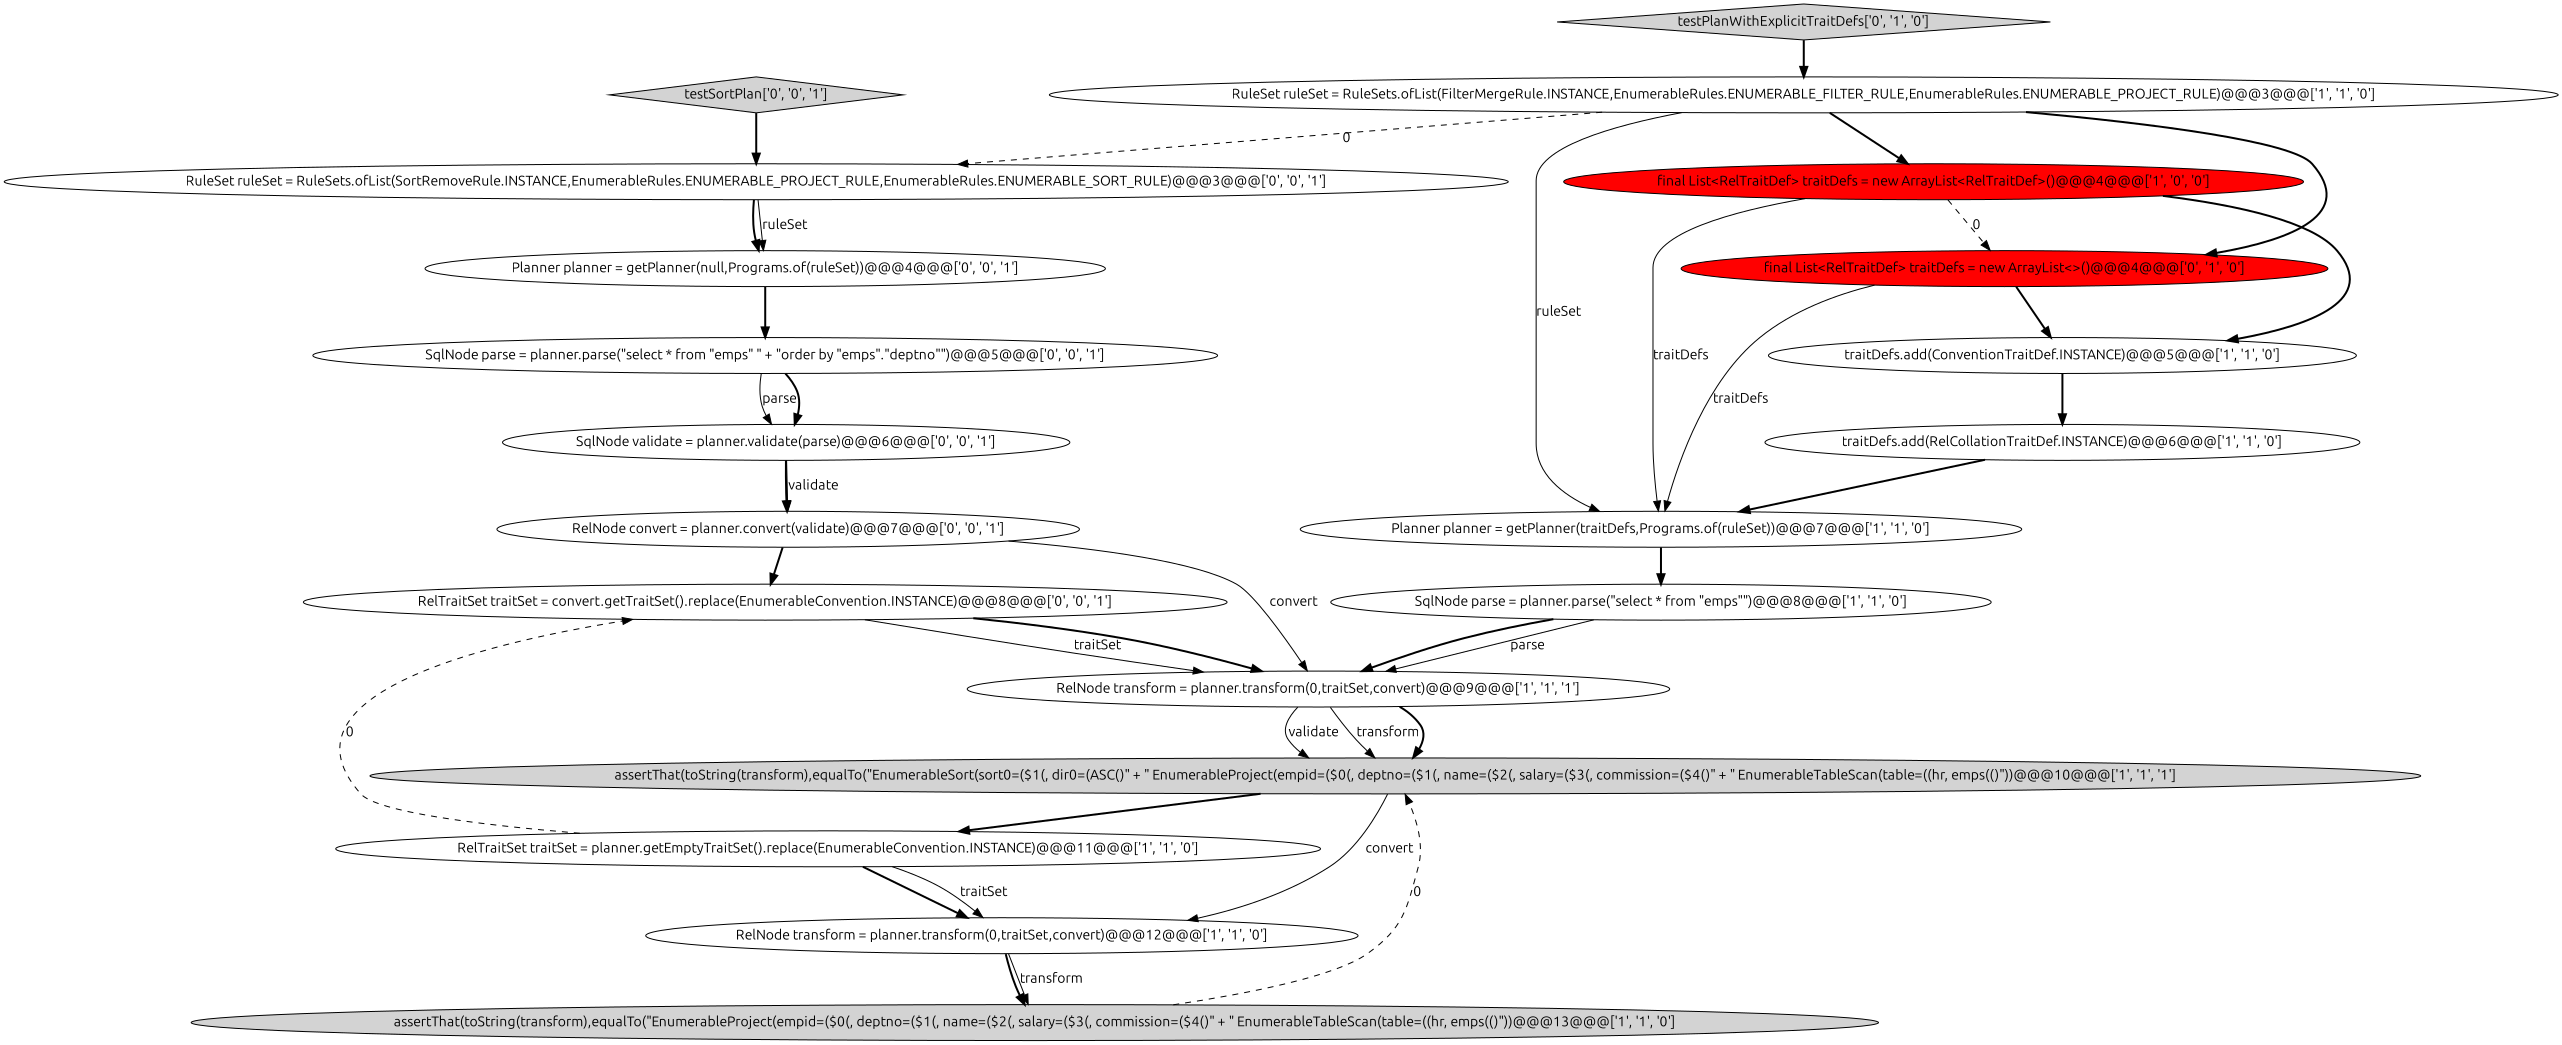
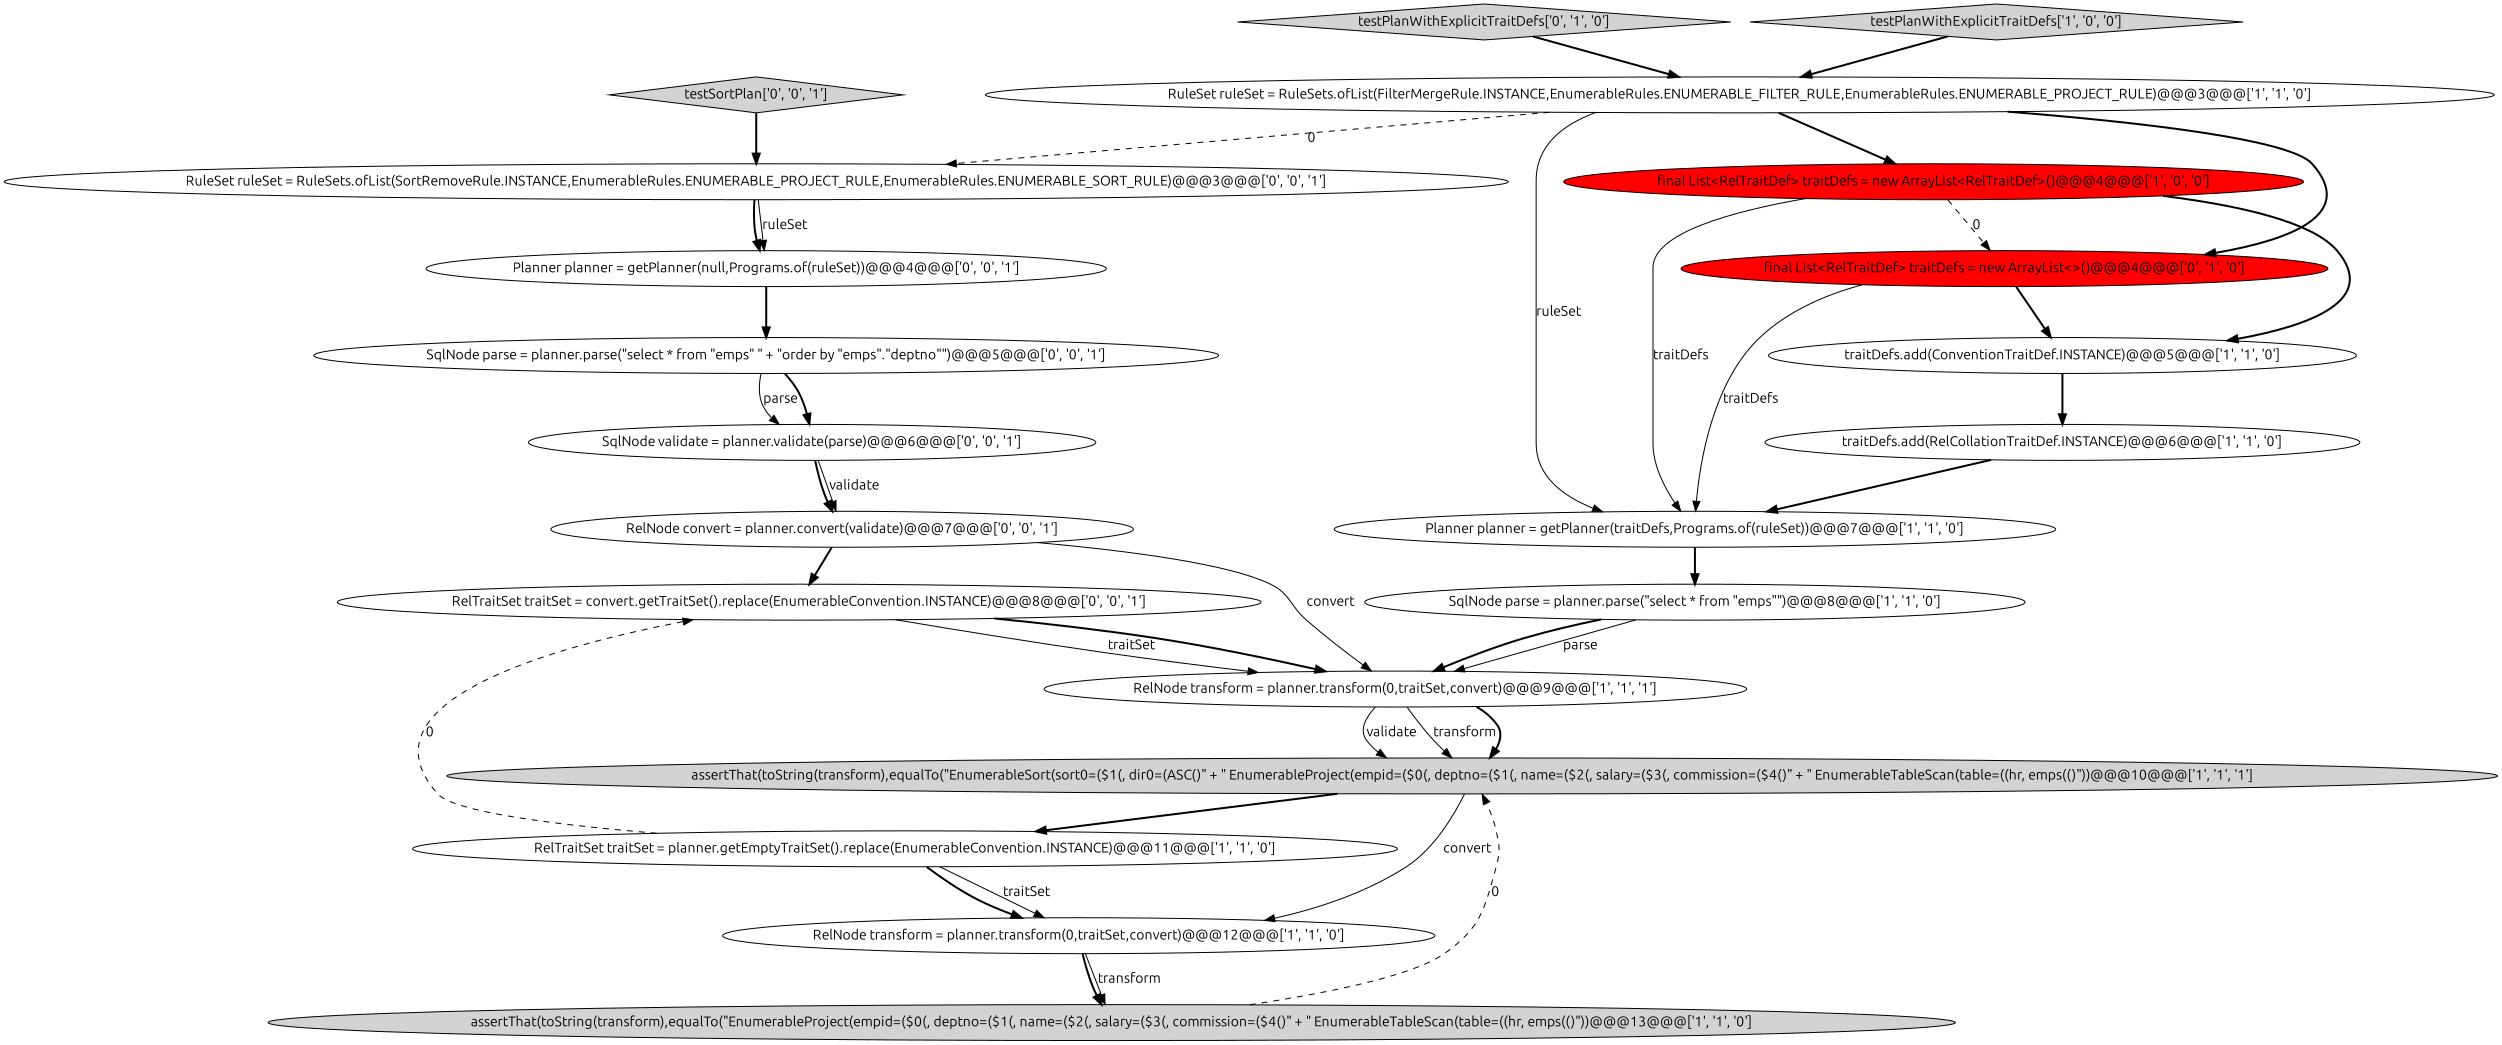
none -> (1997, 22)
